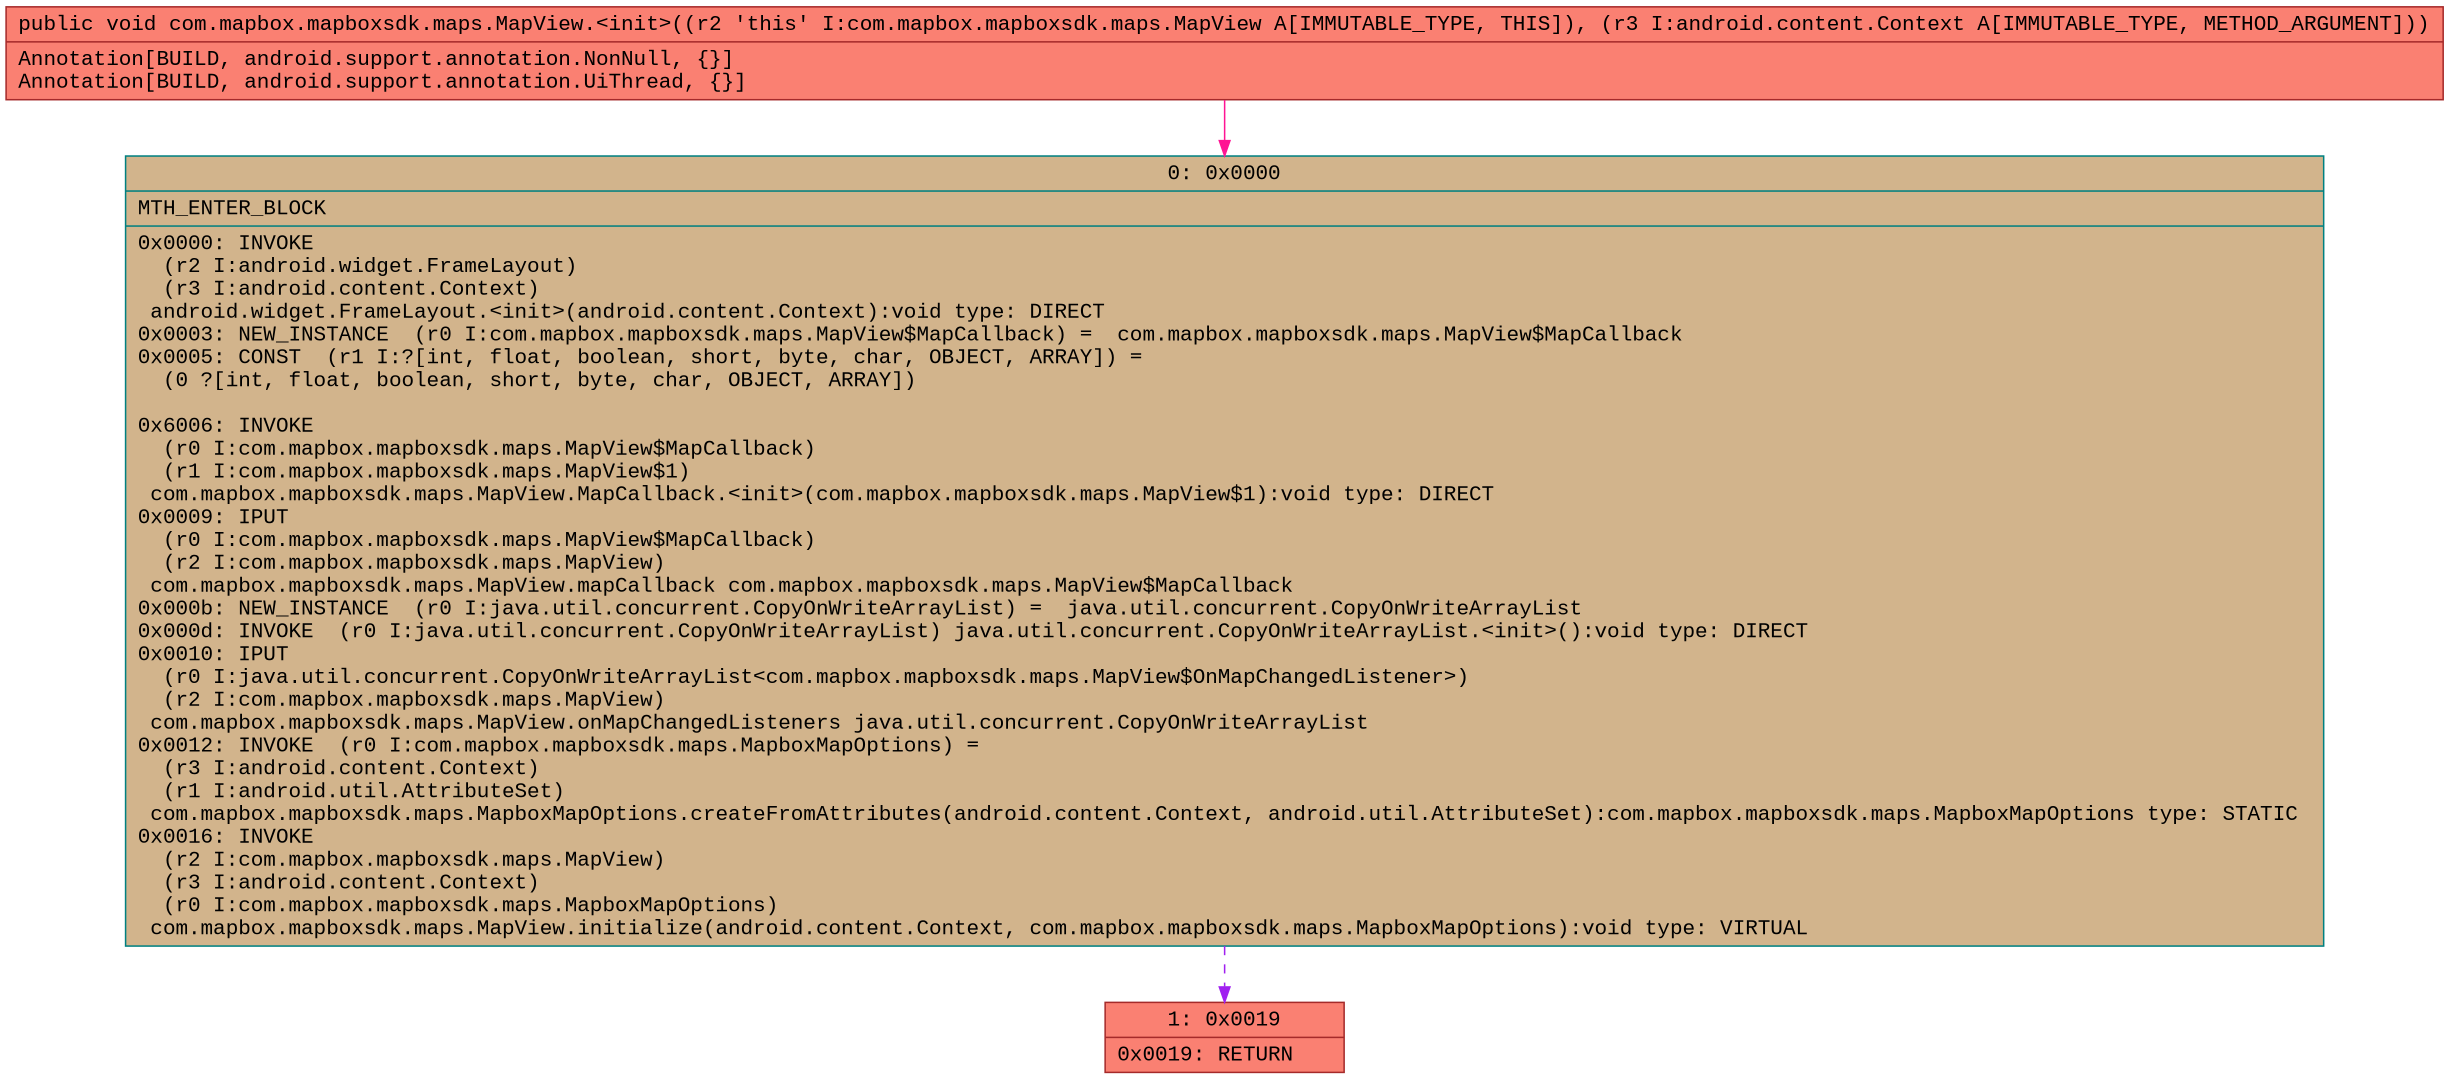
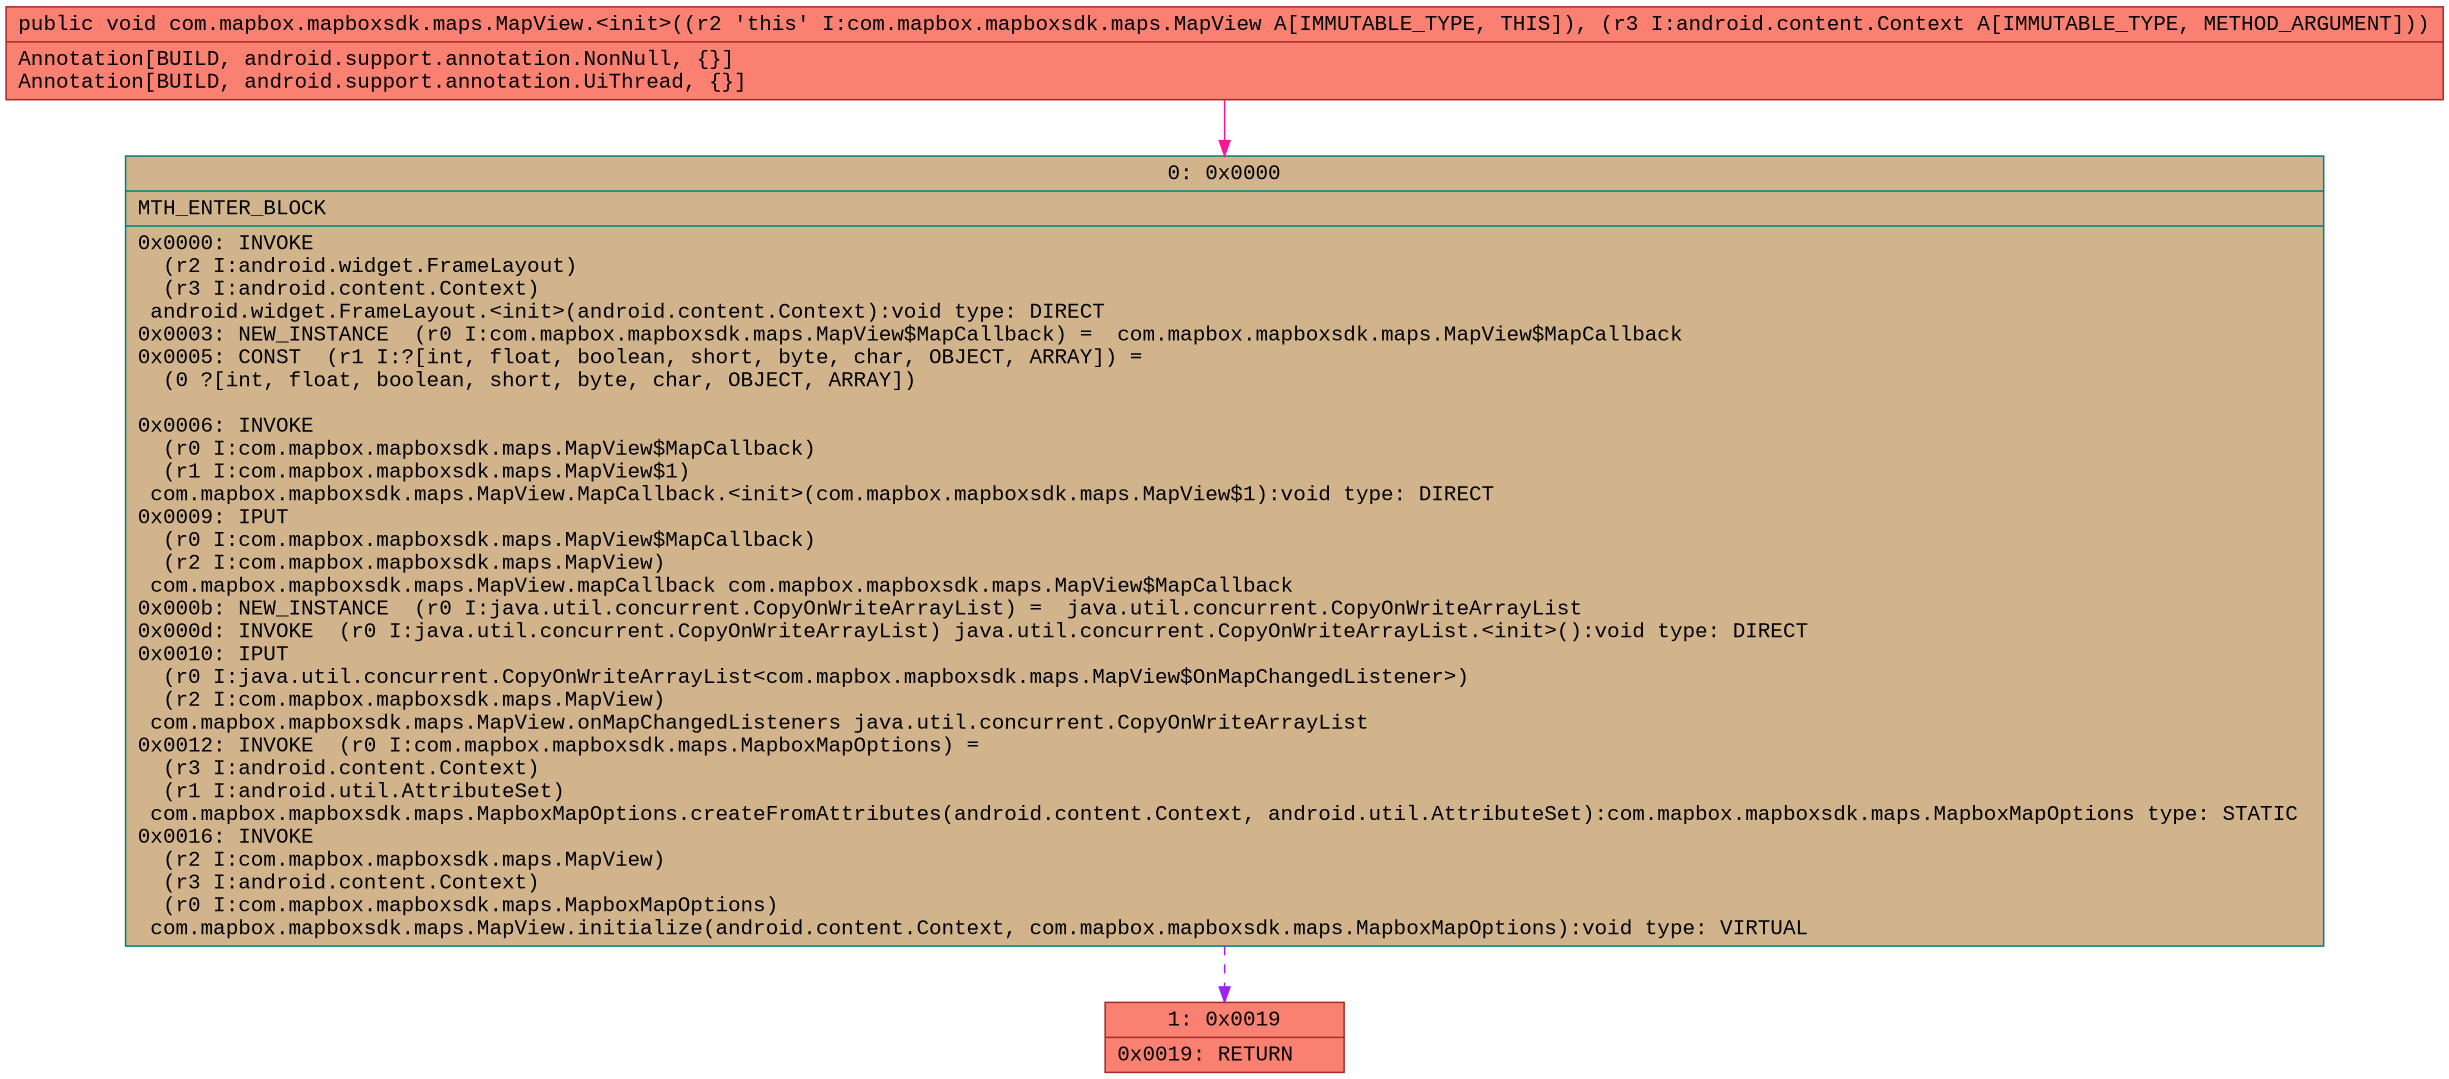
(239, 425) -> (239, 425)
